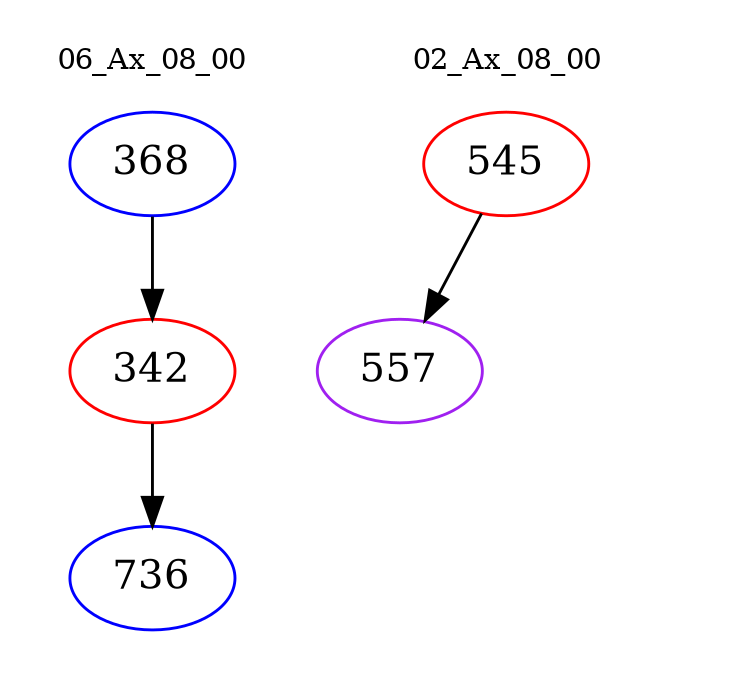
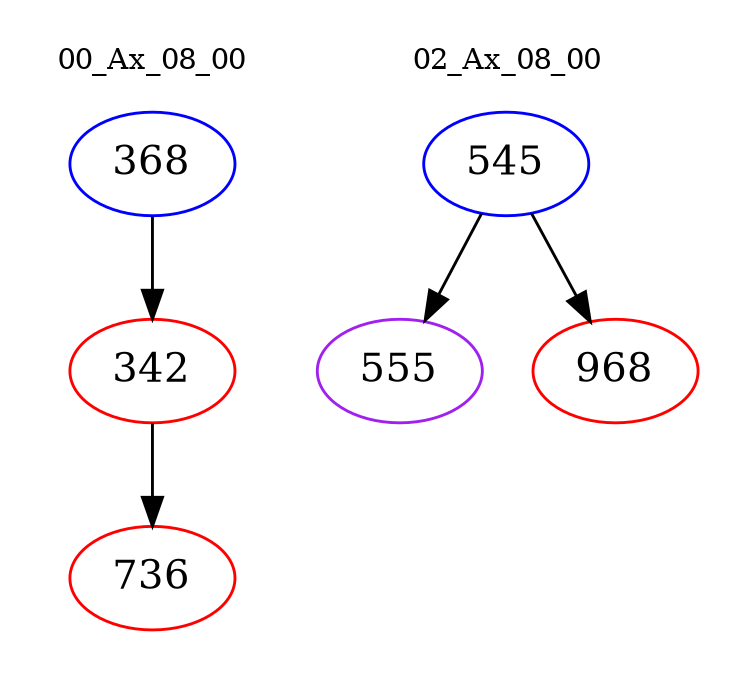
(152, 62) -> (152, 62)
(506, 164) -> (506, 164)
(400, 371) -> (400, 371)
none -> (616, 371)
(152, 578) -> (152, 578)
